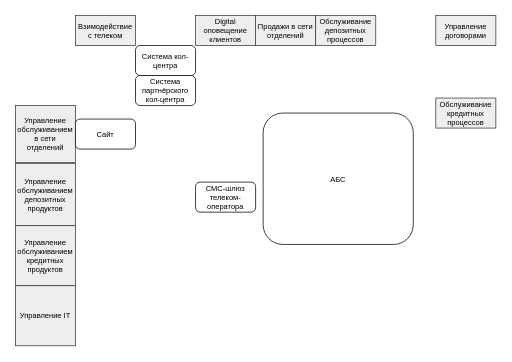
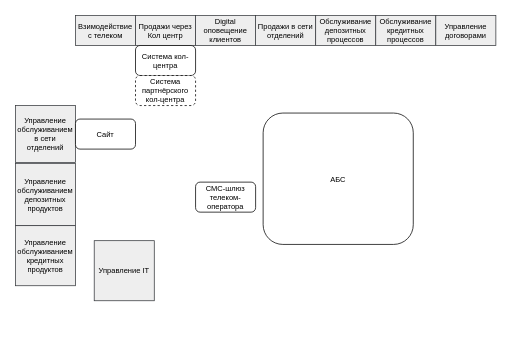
none -> (165, 30)
(165, 90) -> (165, 90)
(465, 113) -> (405, 30)
(45, 315) -> (124, 270)
